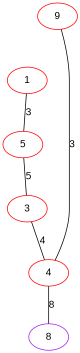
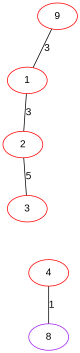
(23, 145) -> (23, 145)
(69, 146) -> (42, 48)
(38, 241) -> none
(52, 305) -> (52, 305)
